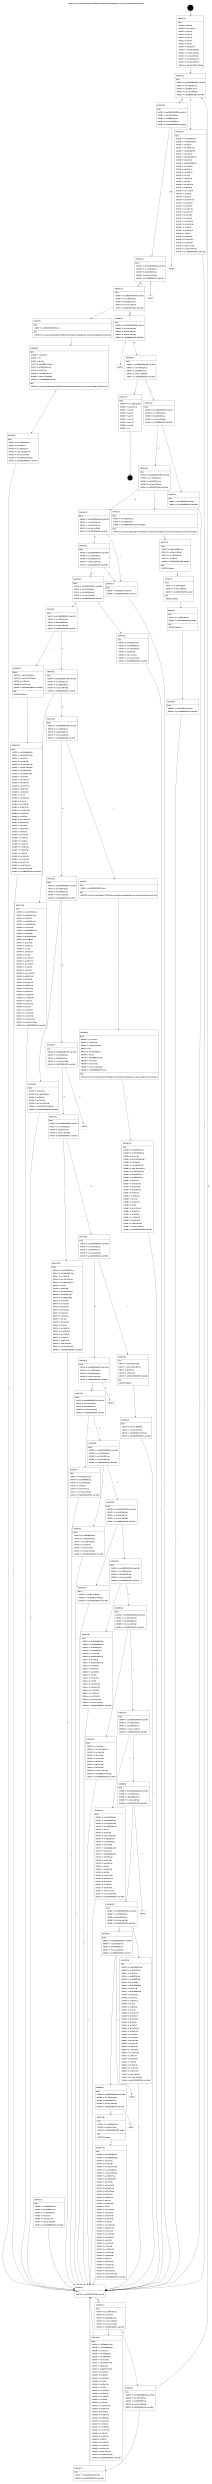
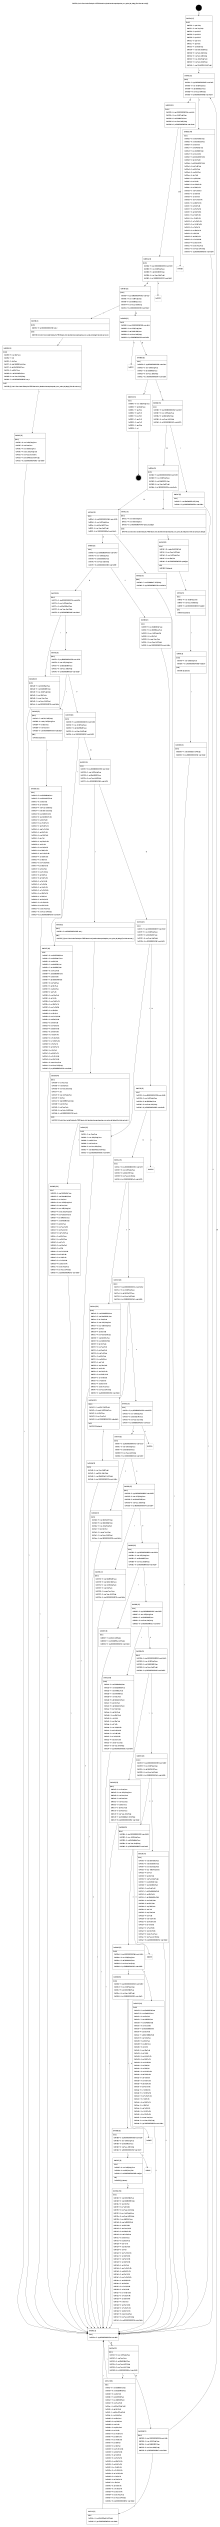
(109, 574) -> (128, 592)
